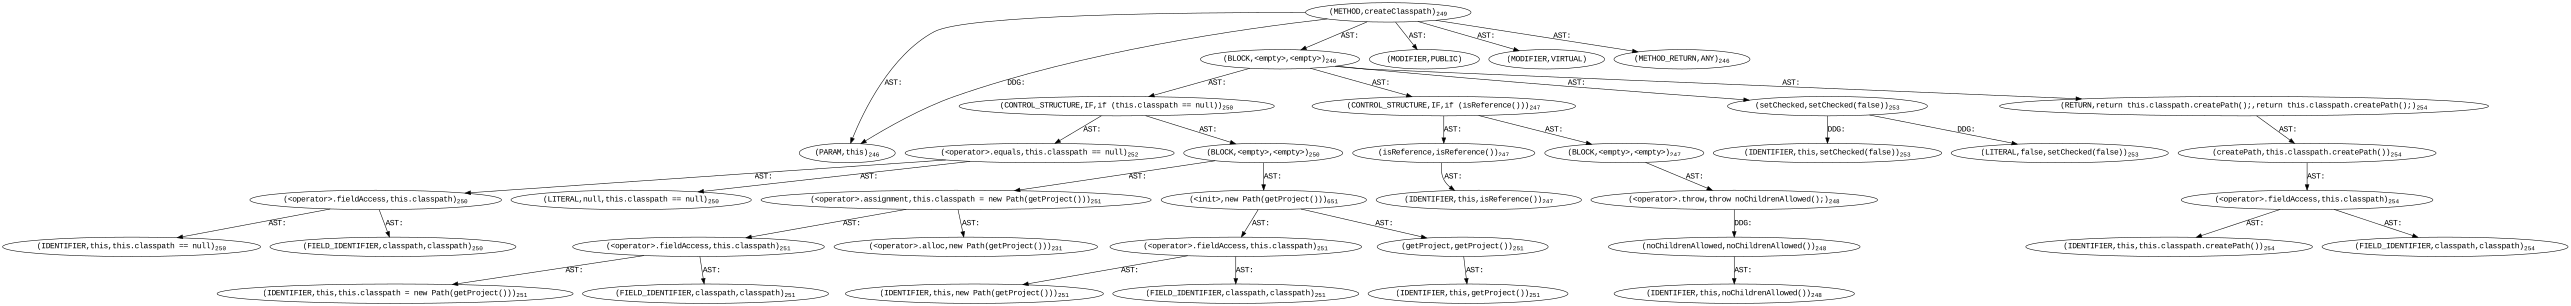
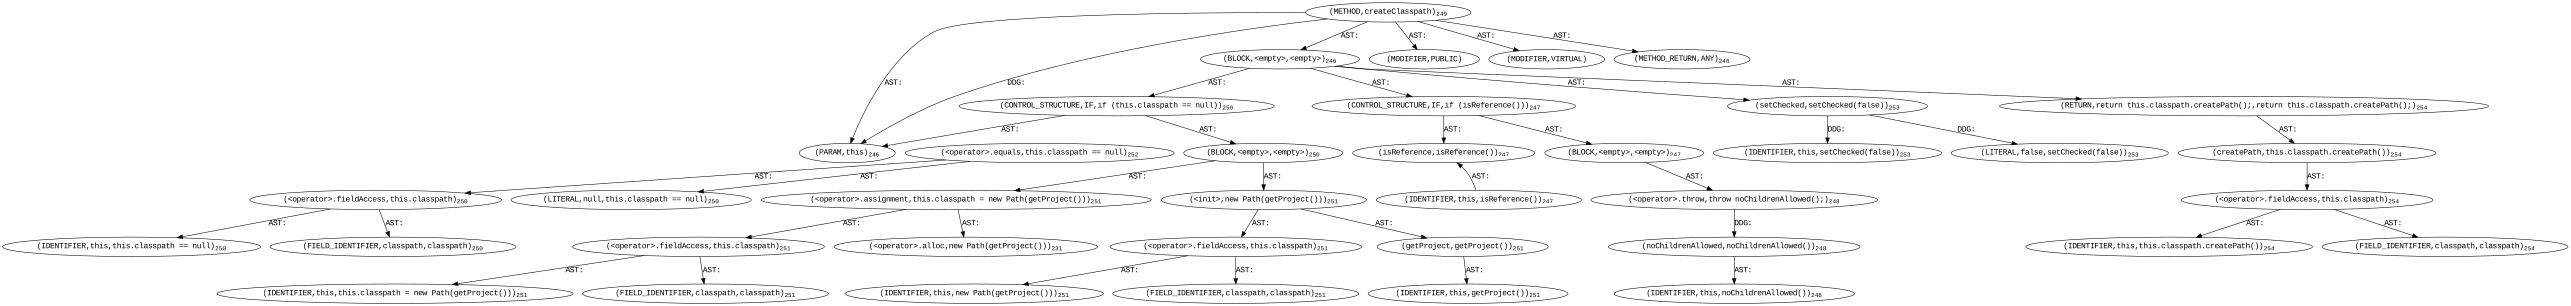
(1081, 128) -> (976, 130)
(1442, 176) -> (1470, 177)
(1333, 199) -> (1333, 199)
